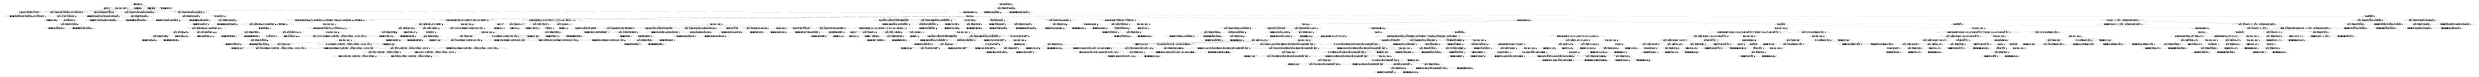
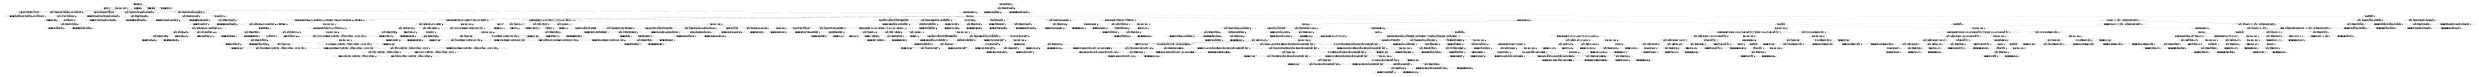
(853, 32) -> none
none -> (1823, 44)
